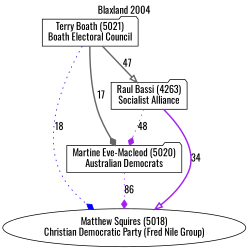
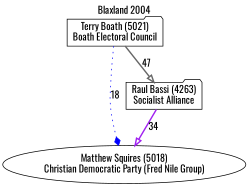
(124, 159) -> none
